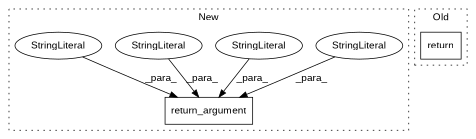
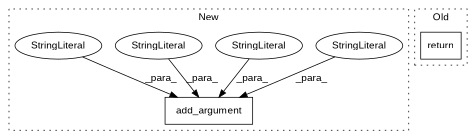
(209, 111) -> (209, 111)
